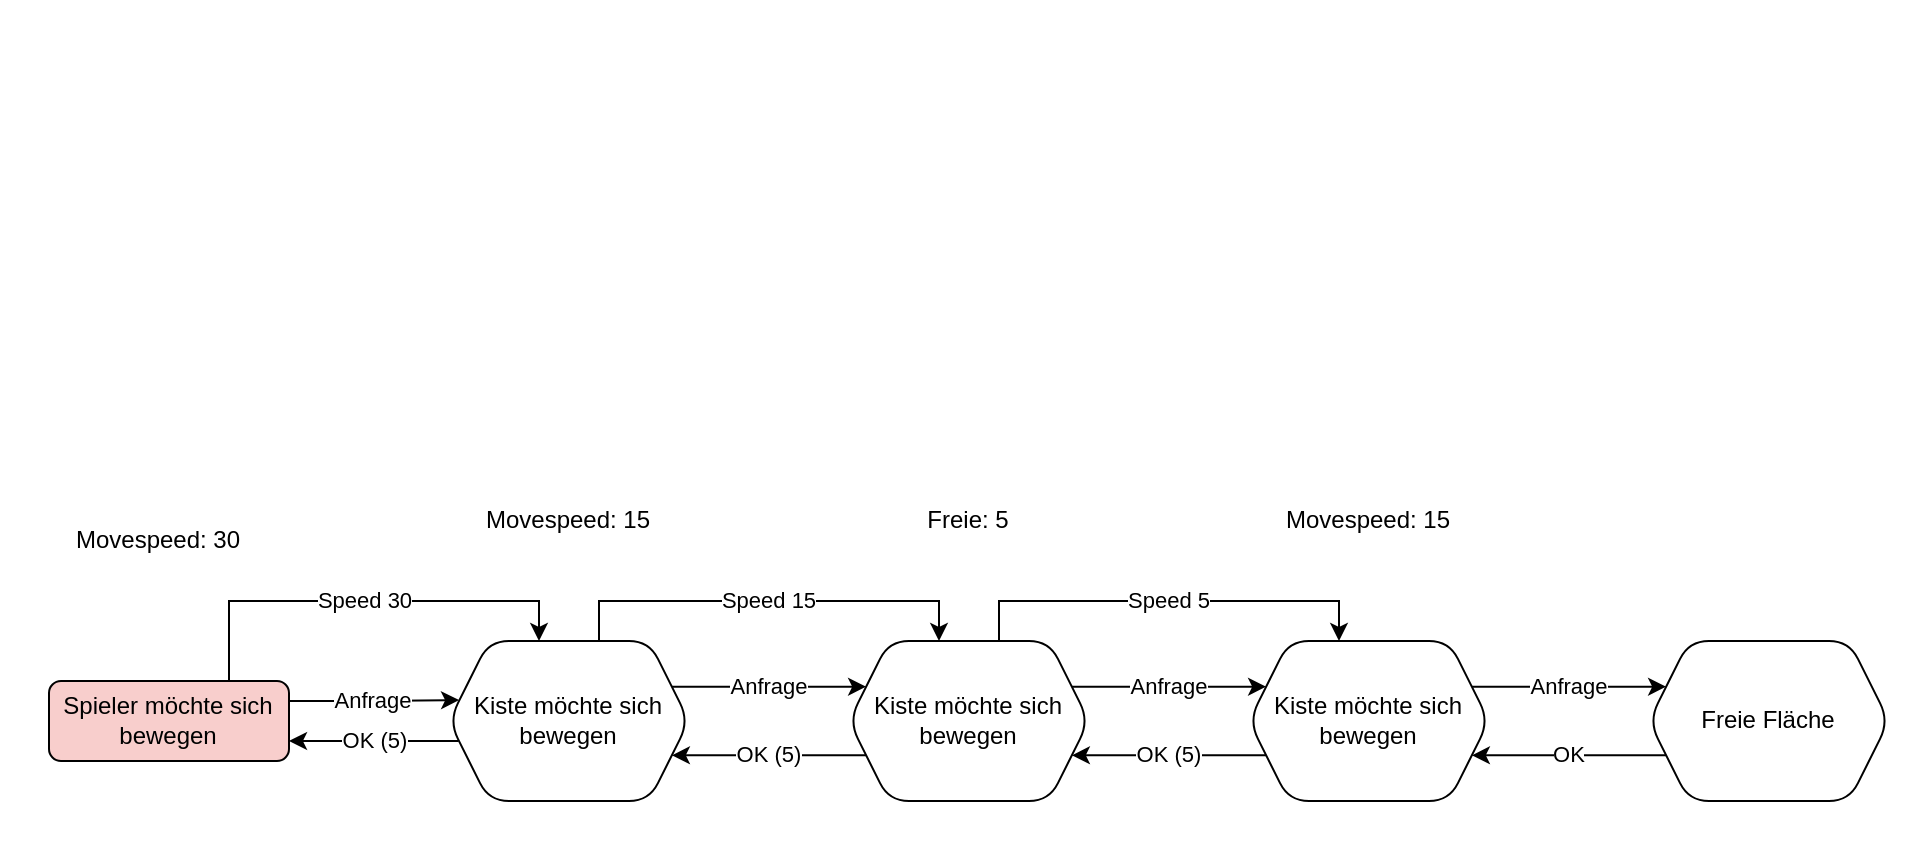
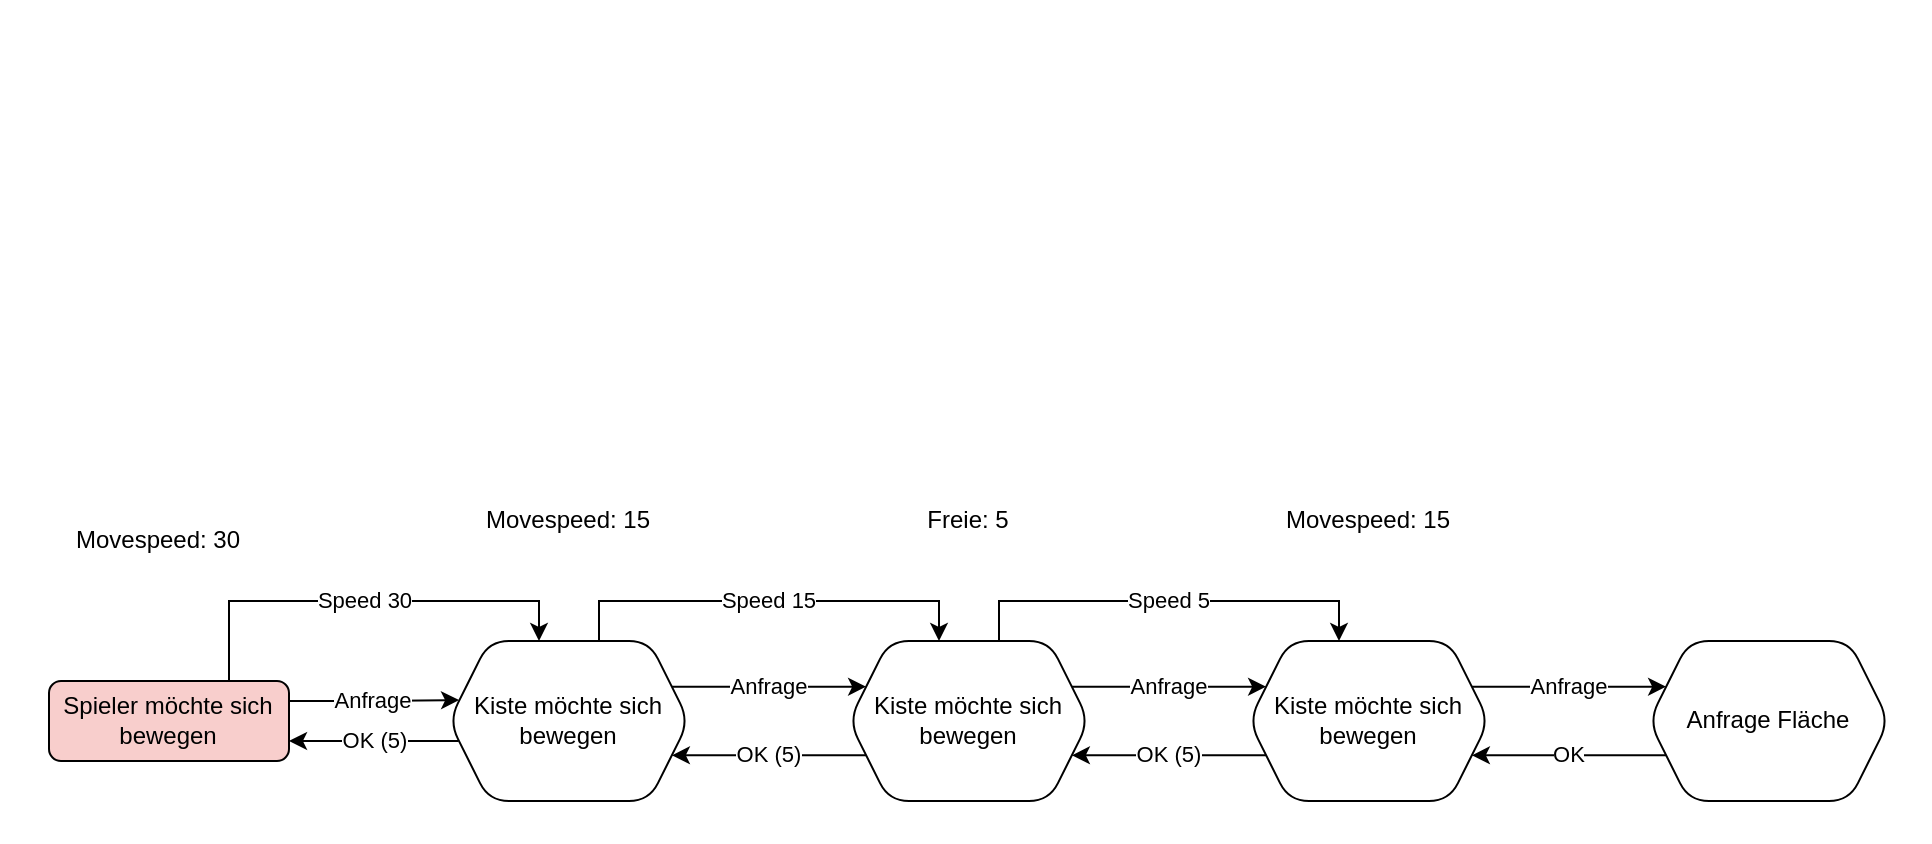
(1769, 721) -> (1769, 721)
